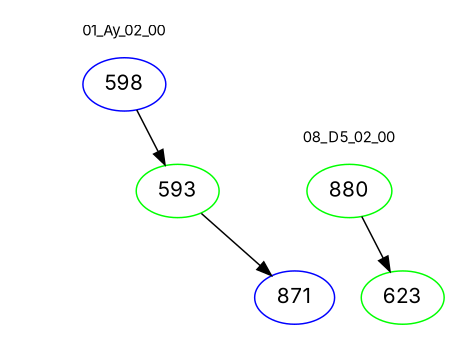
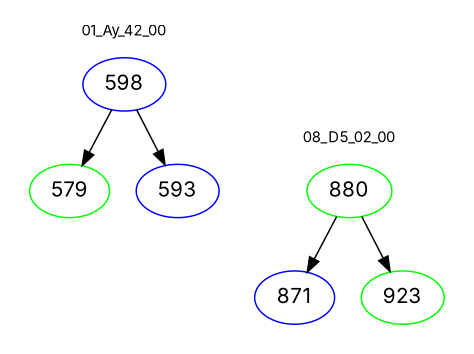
(124, 32) -> (124, 32)
none -> (70, 191)
(178, 191) -> (178, 191)
(231, 240) -> (326, 238)
(403, 298) -> (403, 298)
